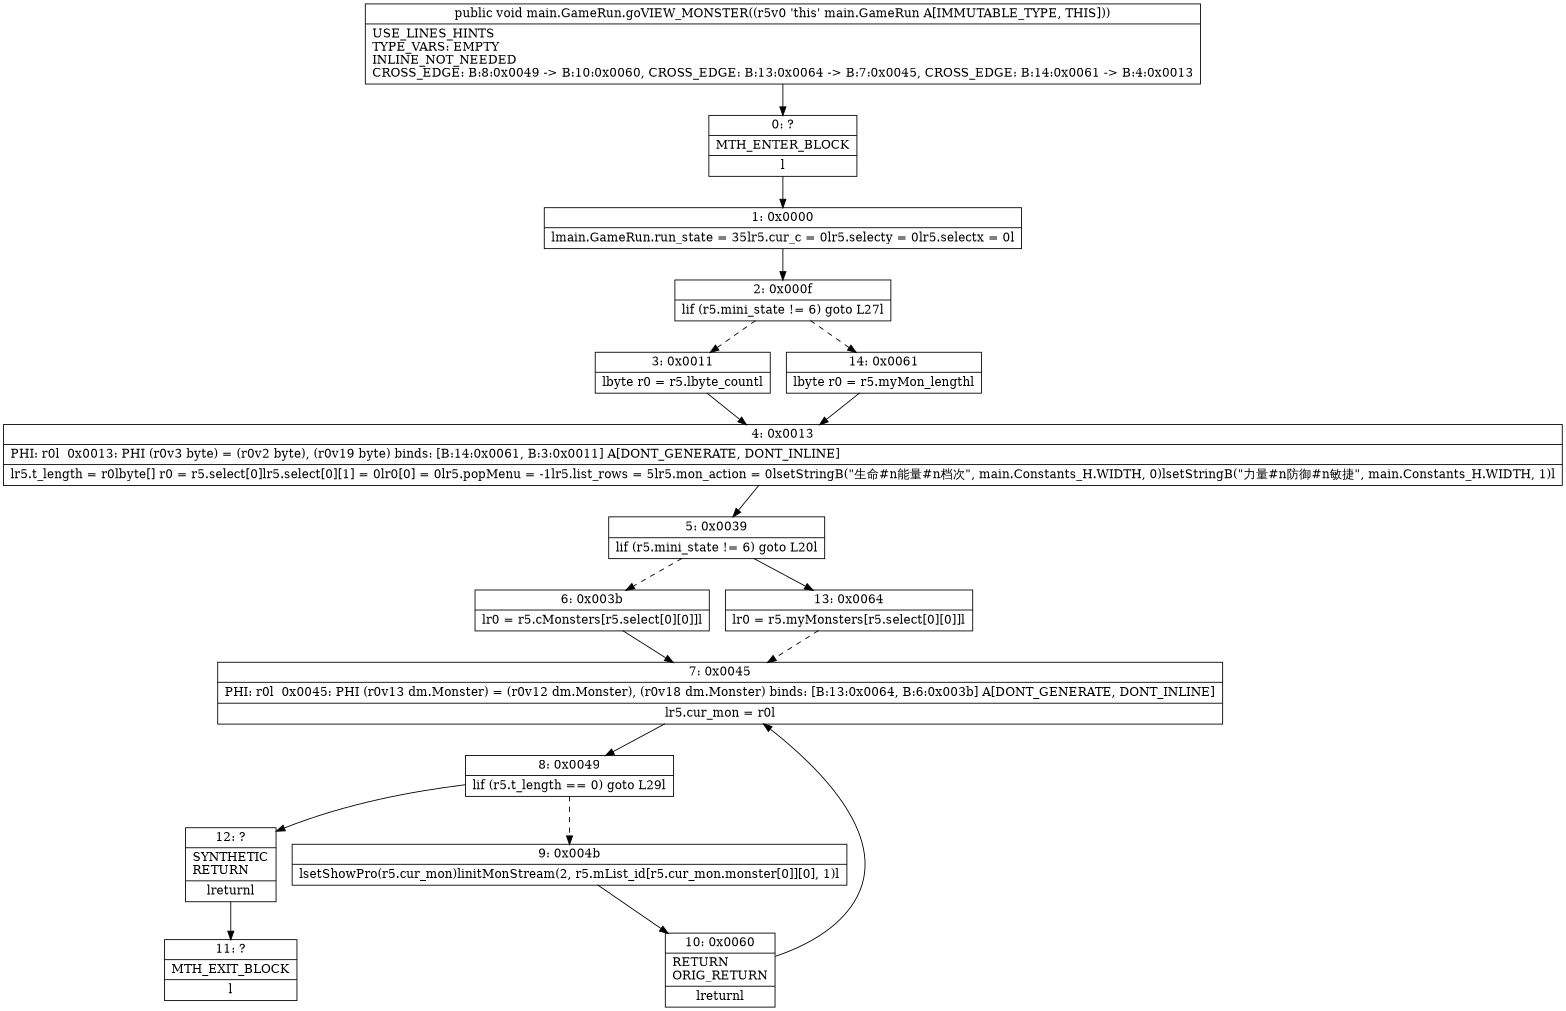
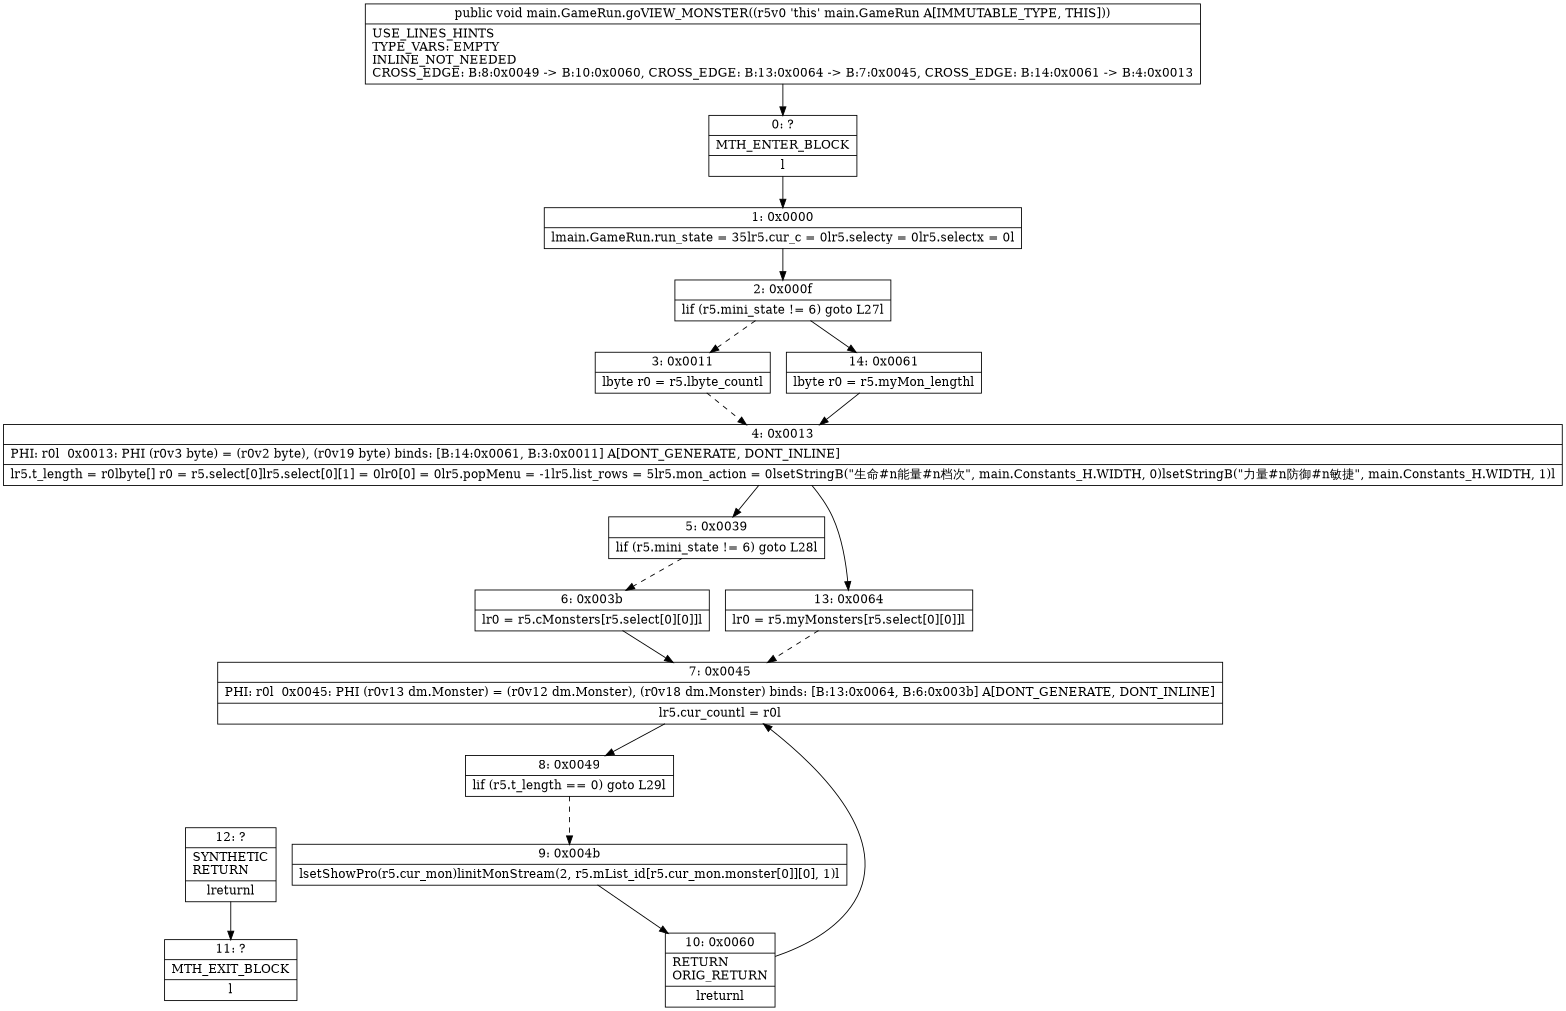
(830, 334) -> (830, 334)
(723, 406) -> (723, 406)
(717, 548) -> (717, 548)
(780, 572) -> (838, 530)
(720, 713) -> (720, 713)
(374, 801) -> none
